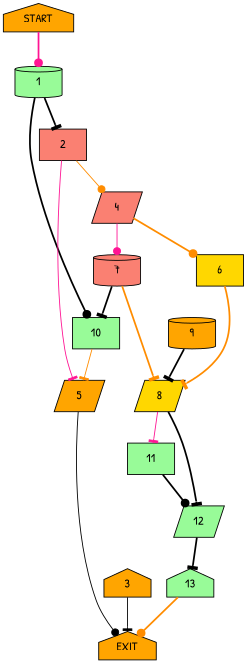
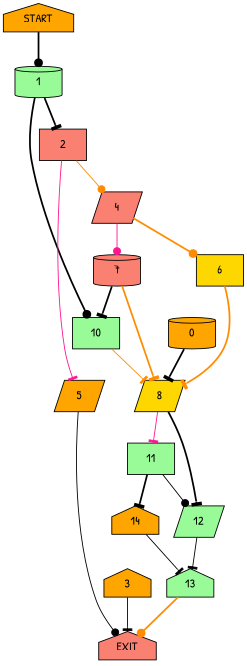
(39, 46) -> (39, 46)
(192, 333) -> (192, 333)
(88, 362) -> (127, 363)
(173, 487) -> (173, 487)
none -> (135, 522)
(195, 551) -> (195, 551)
(127, 647) -> (127, 647)
